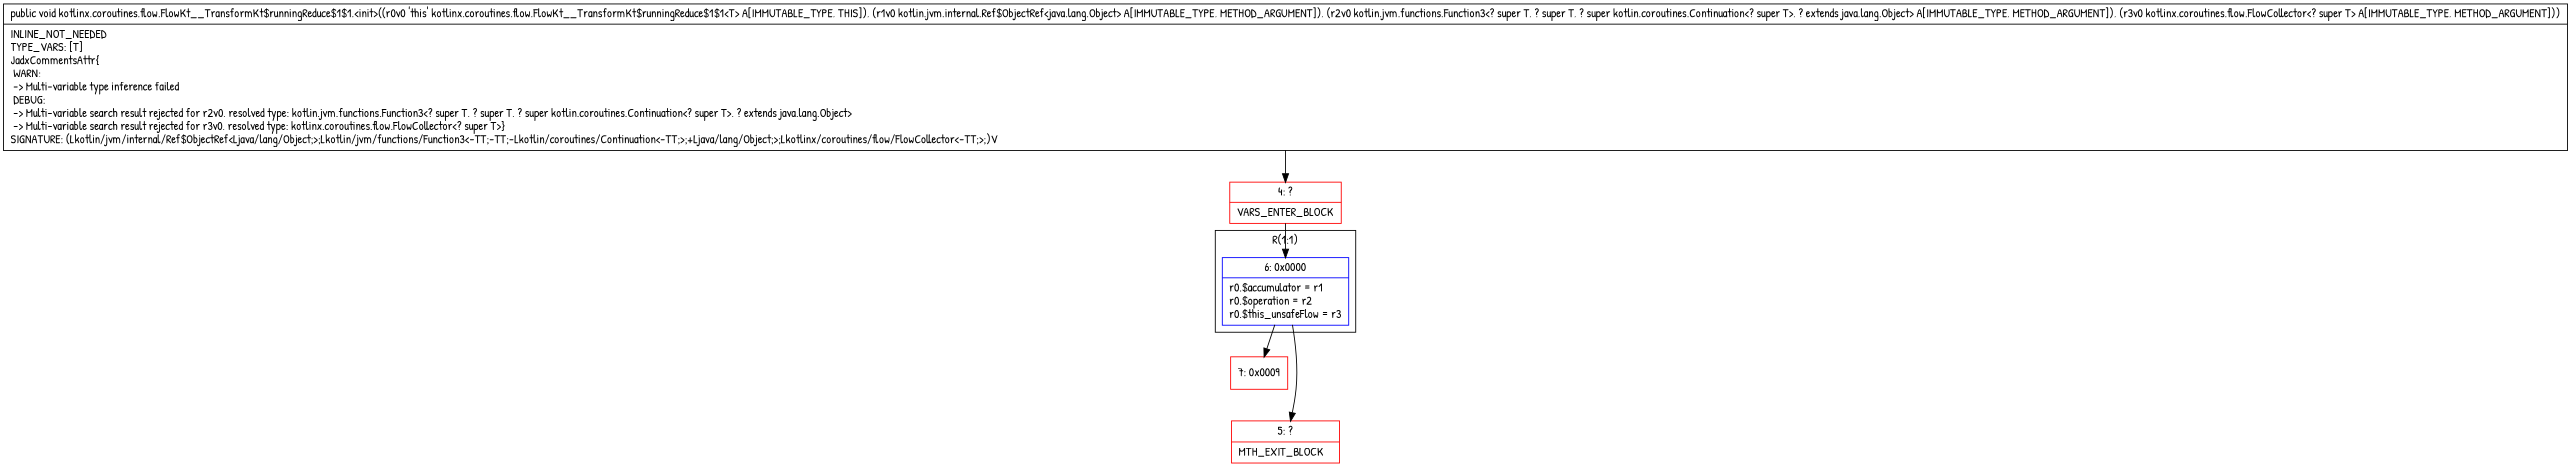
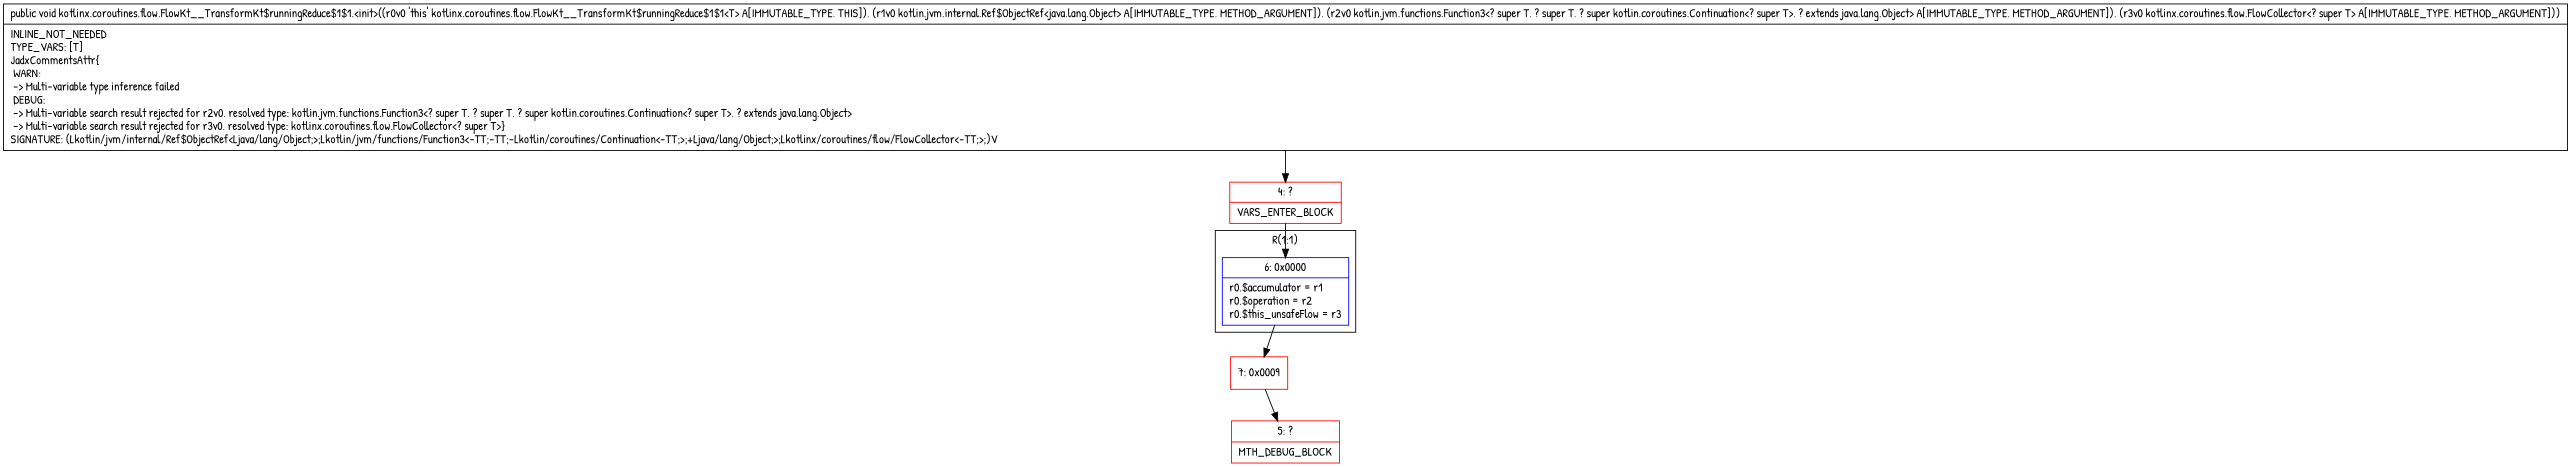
(1297, 369) -> (1270, 401)
(1281, 452) -> (1286, 452)
